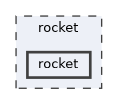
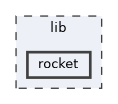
(59, 29) -> (59, 29)
